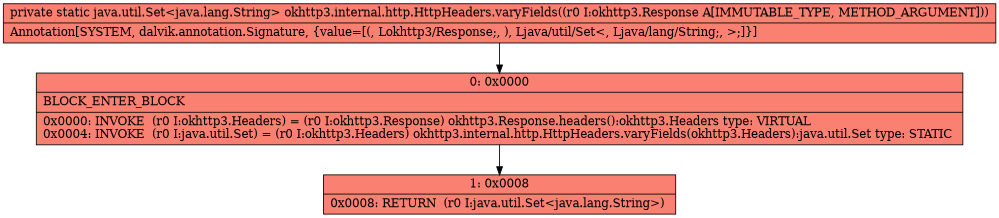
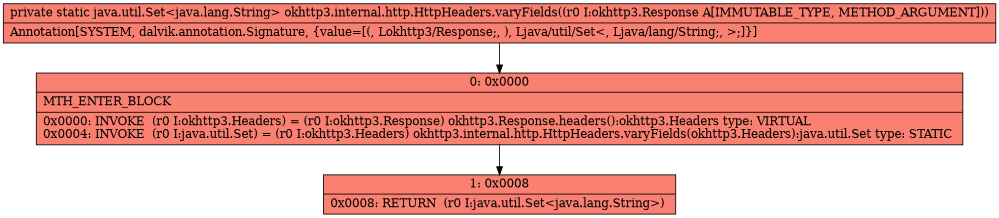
(114, 102) -> (107, 102)
